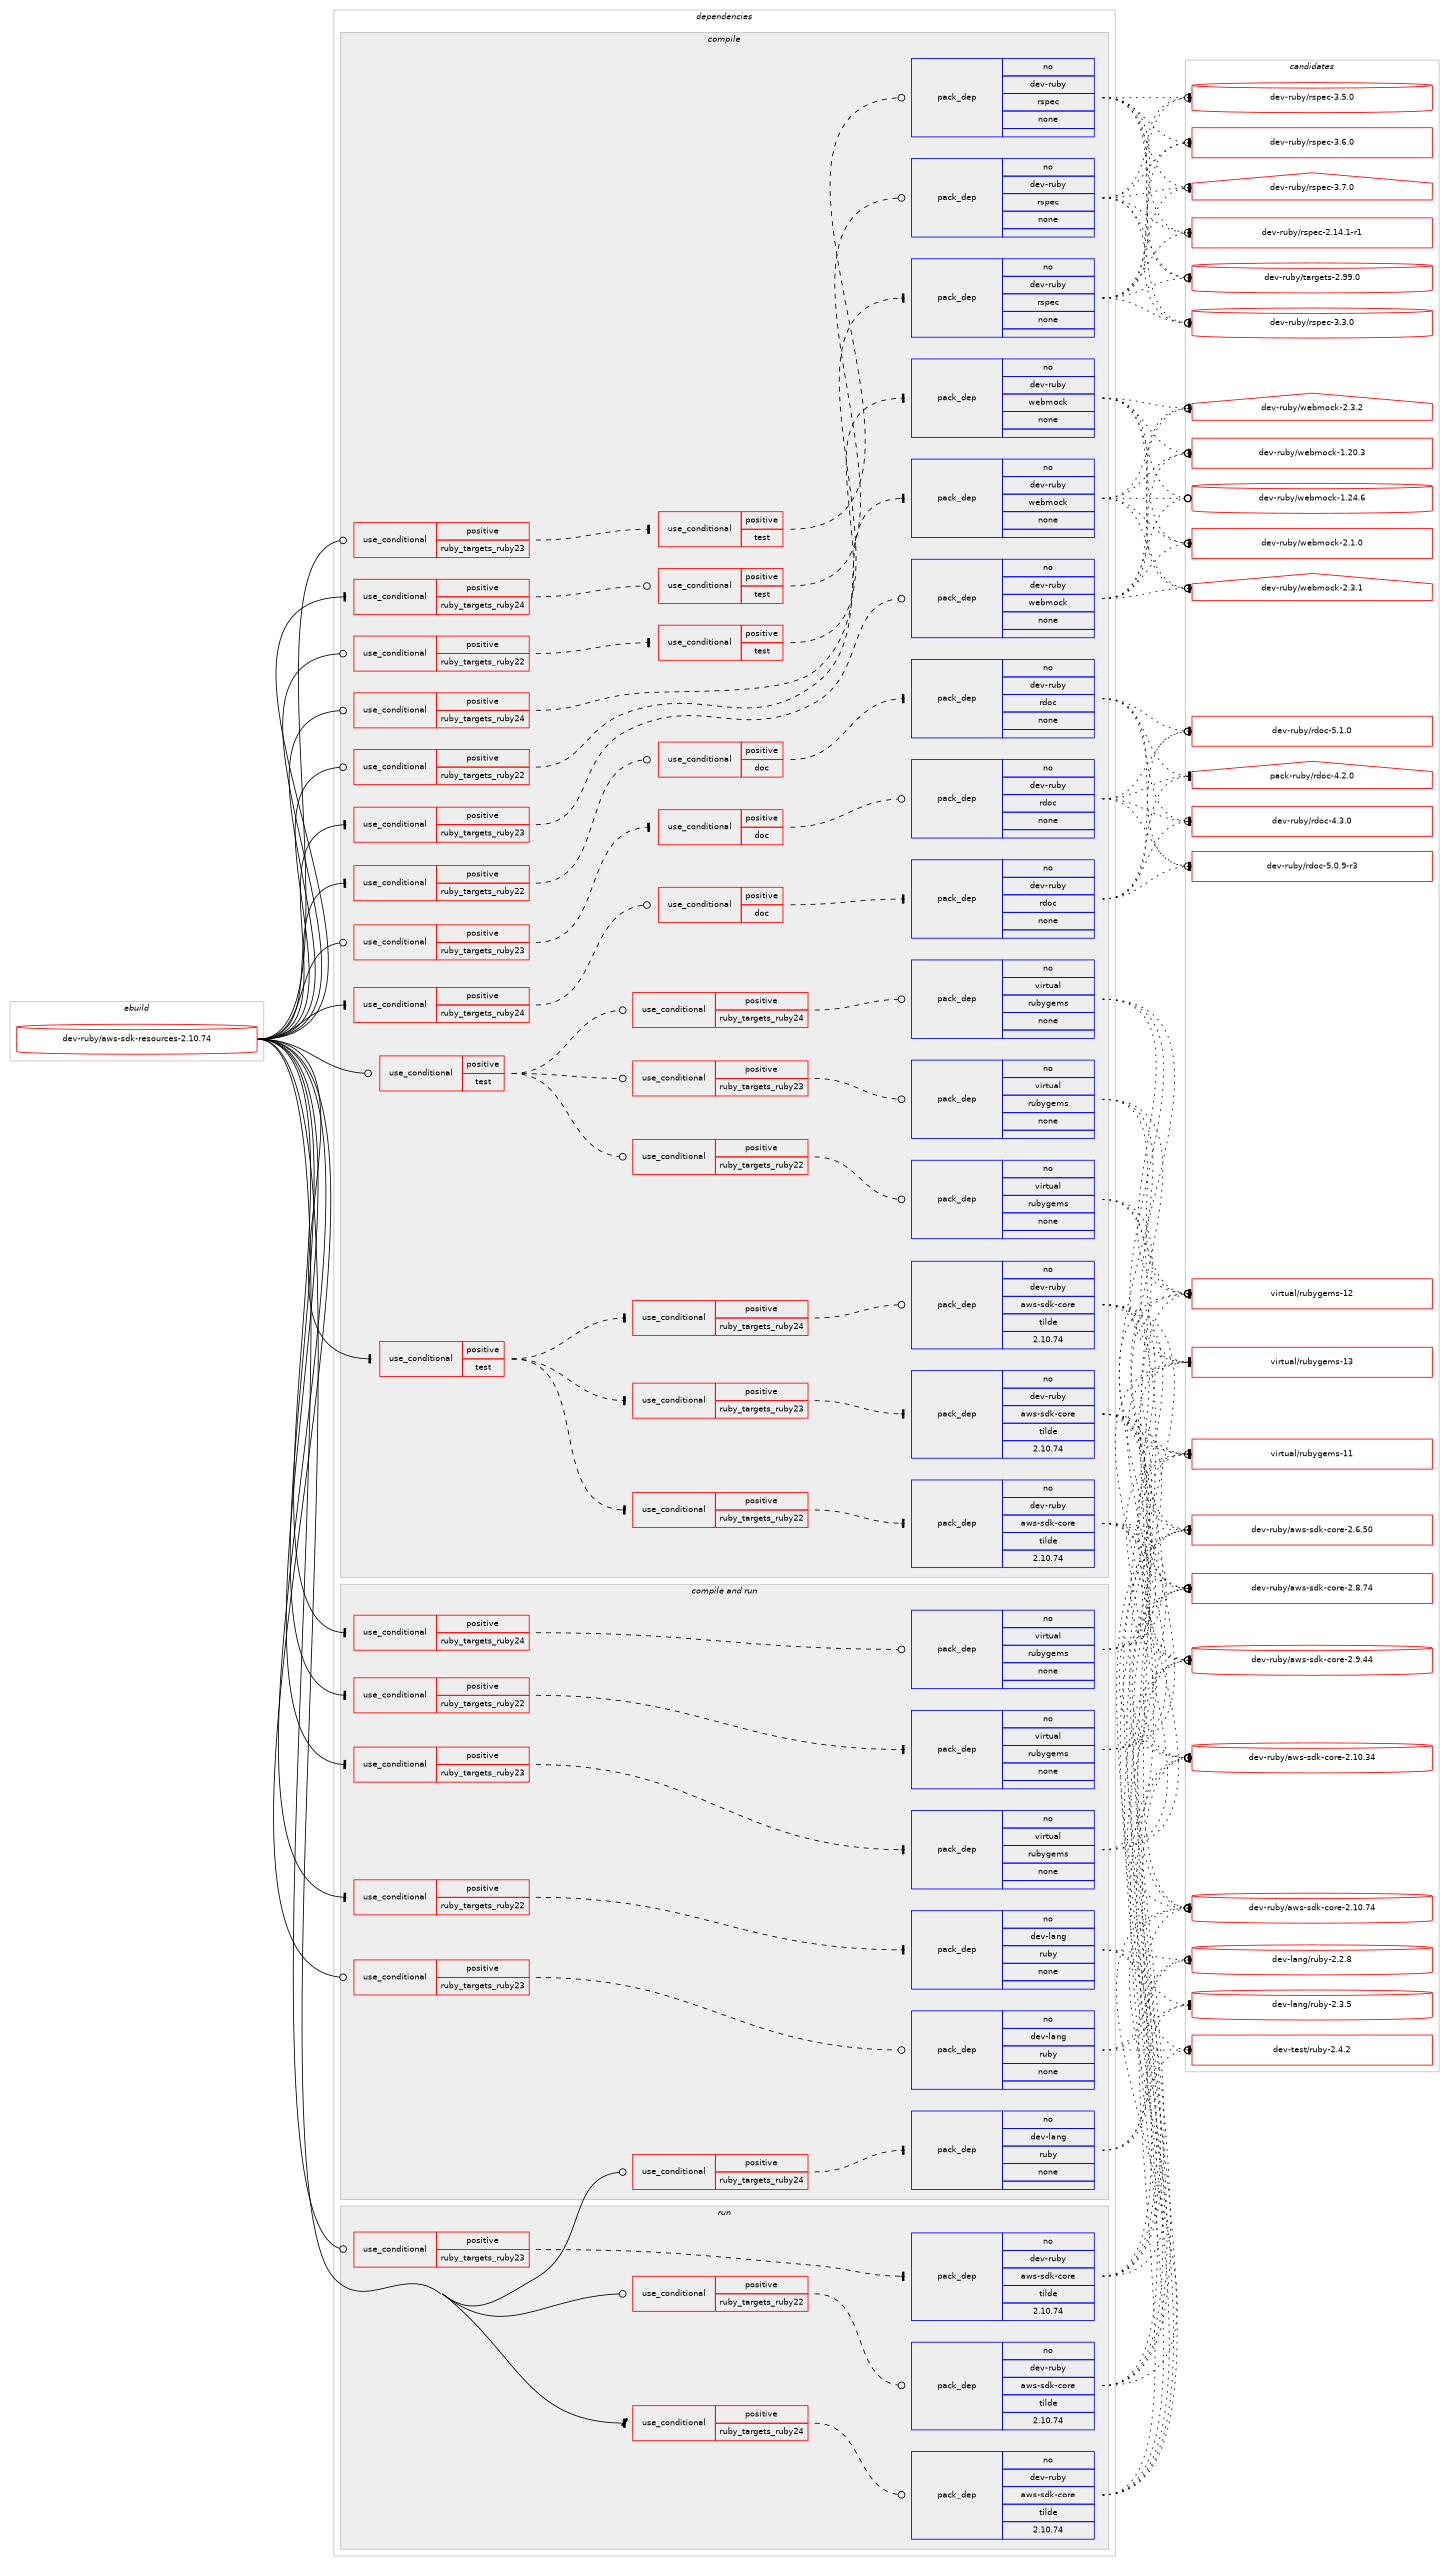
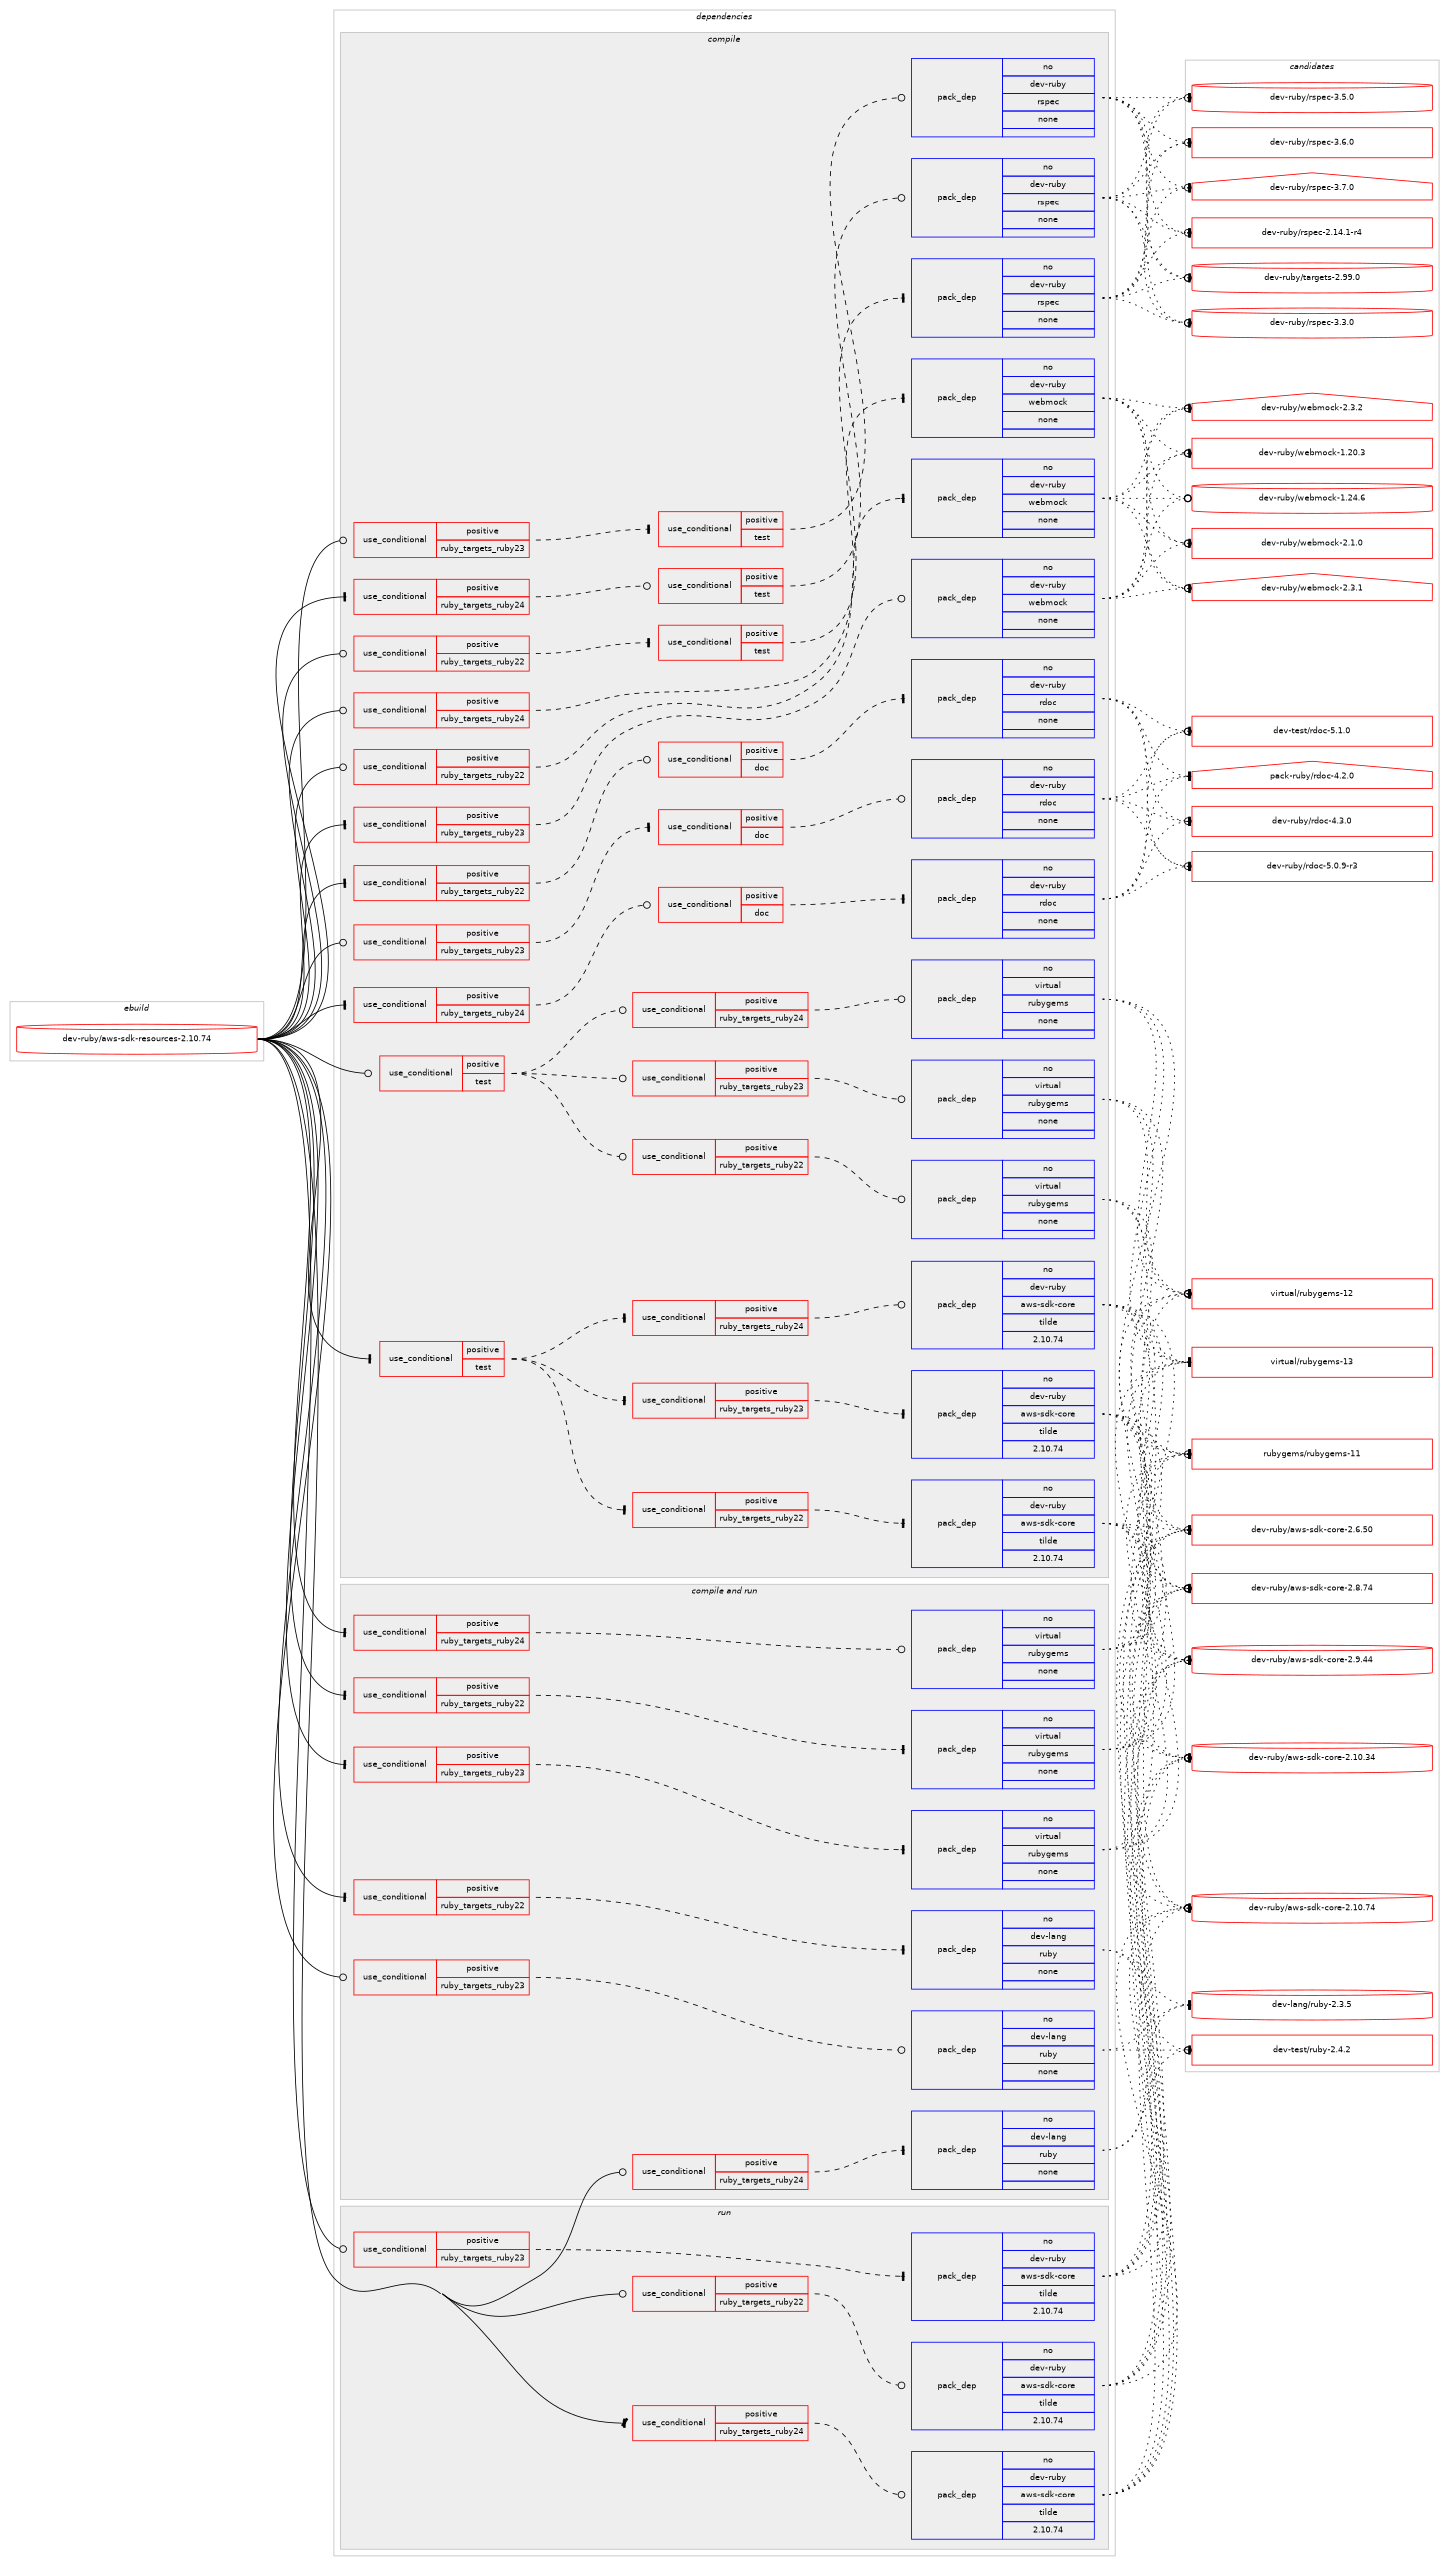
(1312, 233) -> (1312, 233)
(1312, 731) -> (1312, 731)
(1312, 1454) -> (1312, 1454)
(1312, 1960) -> none
